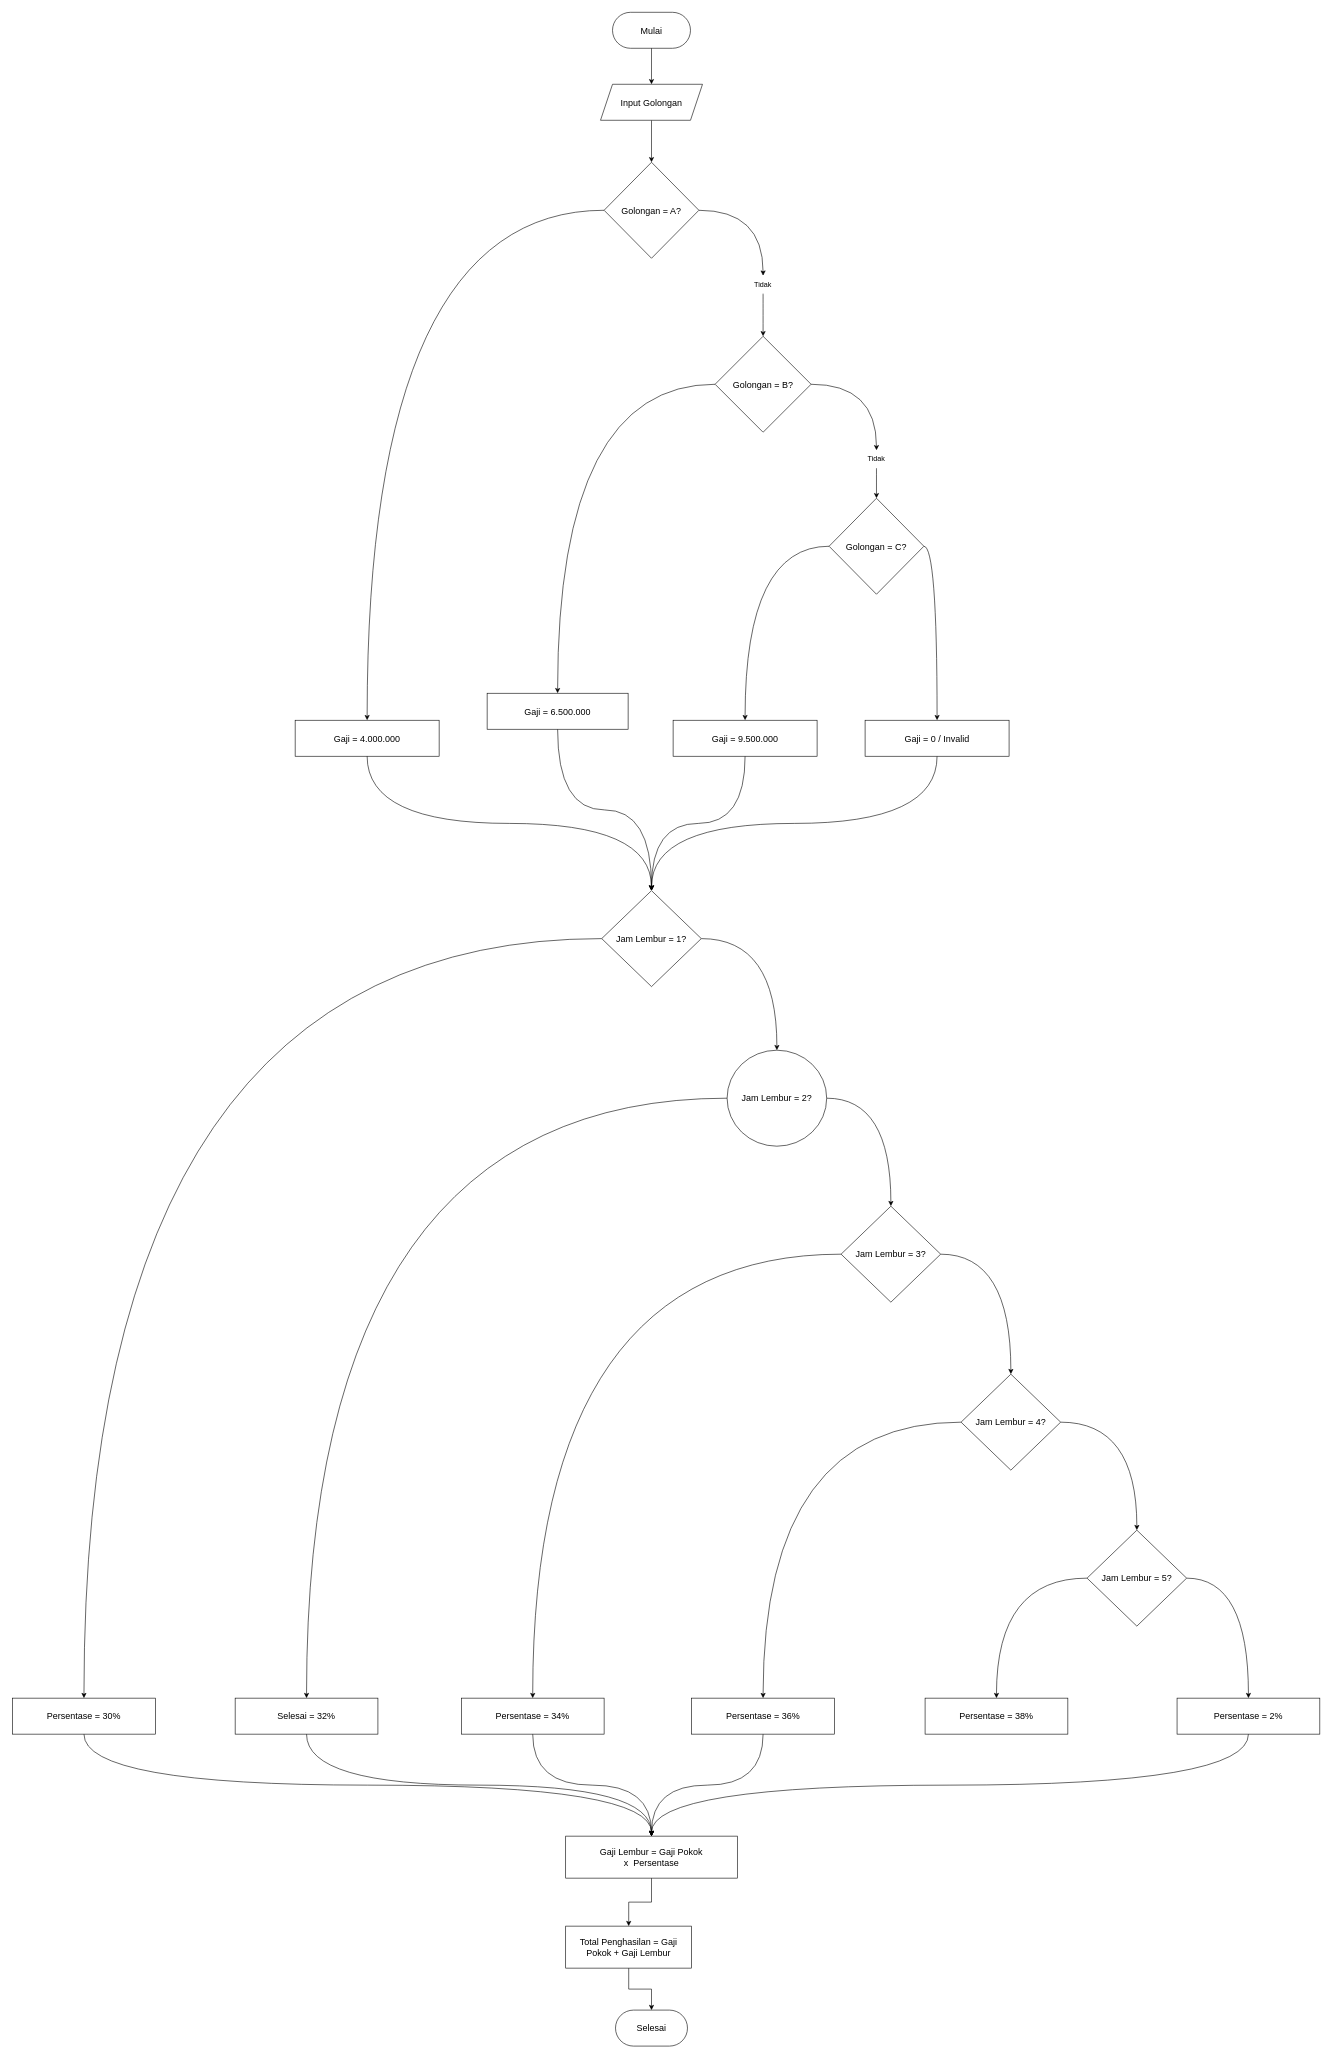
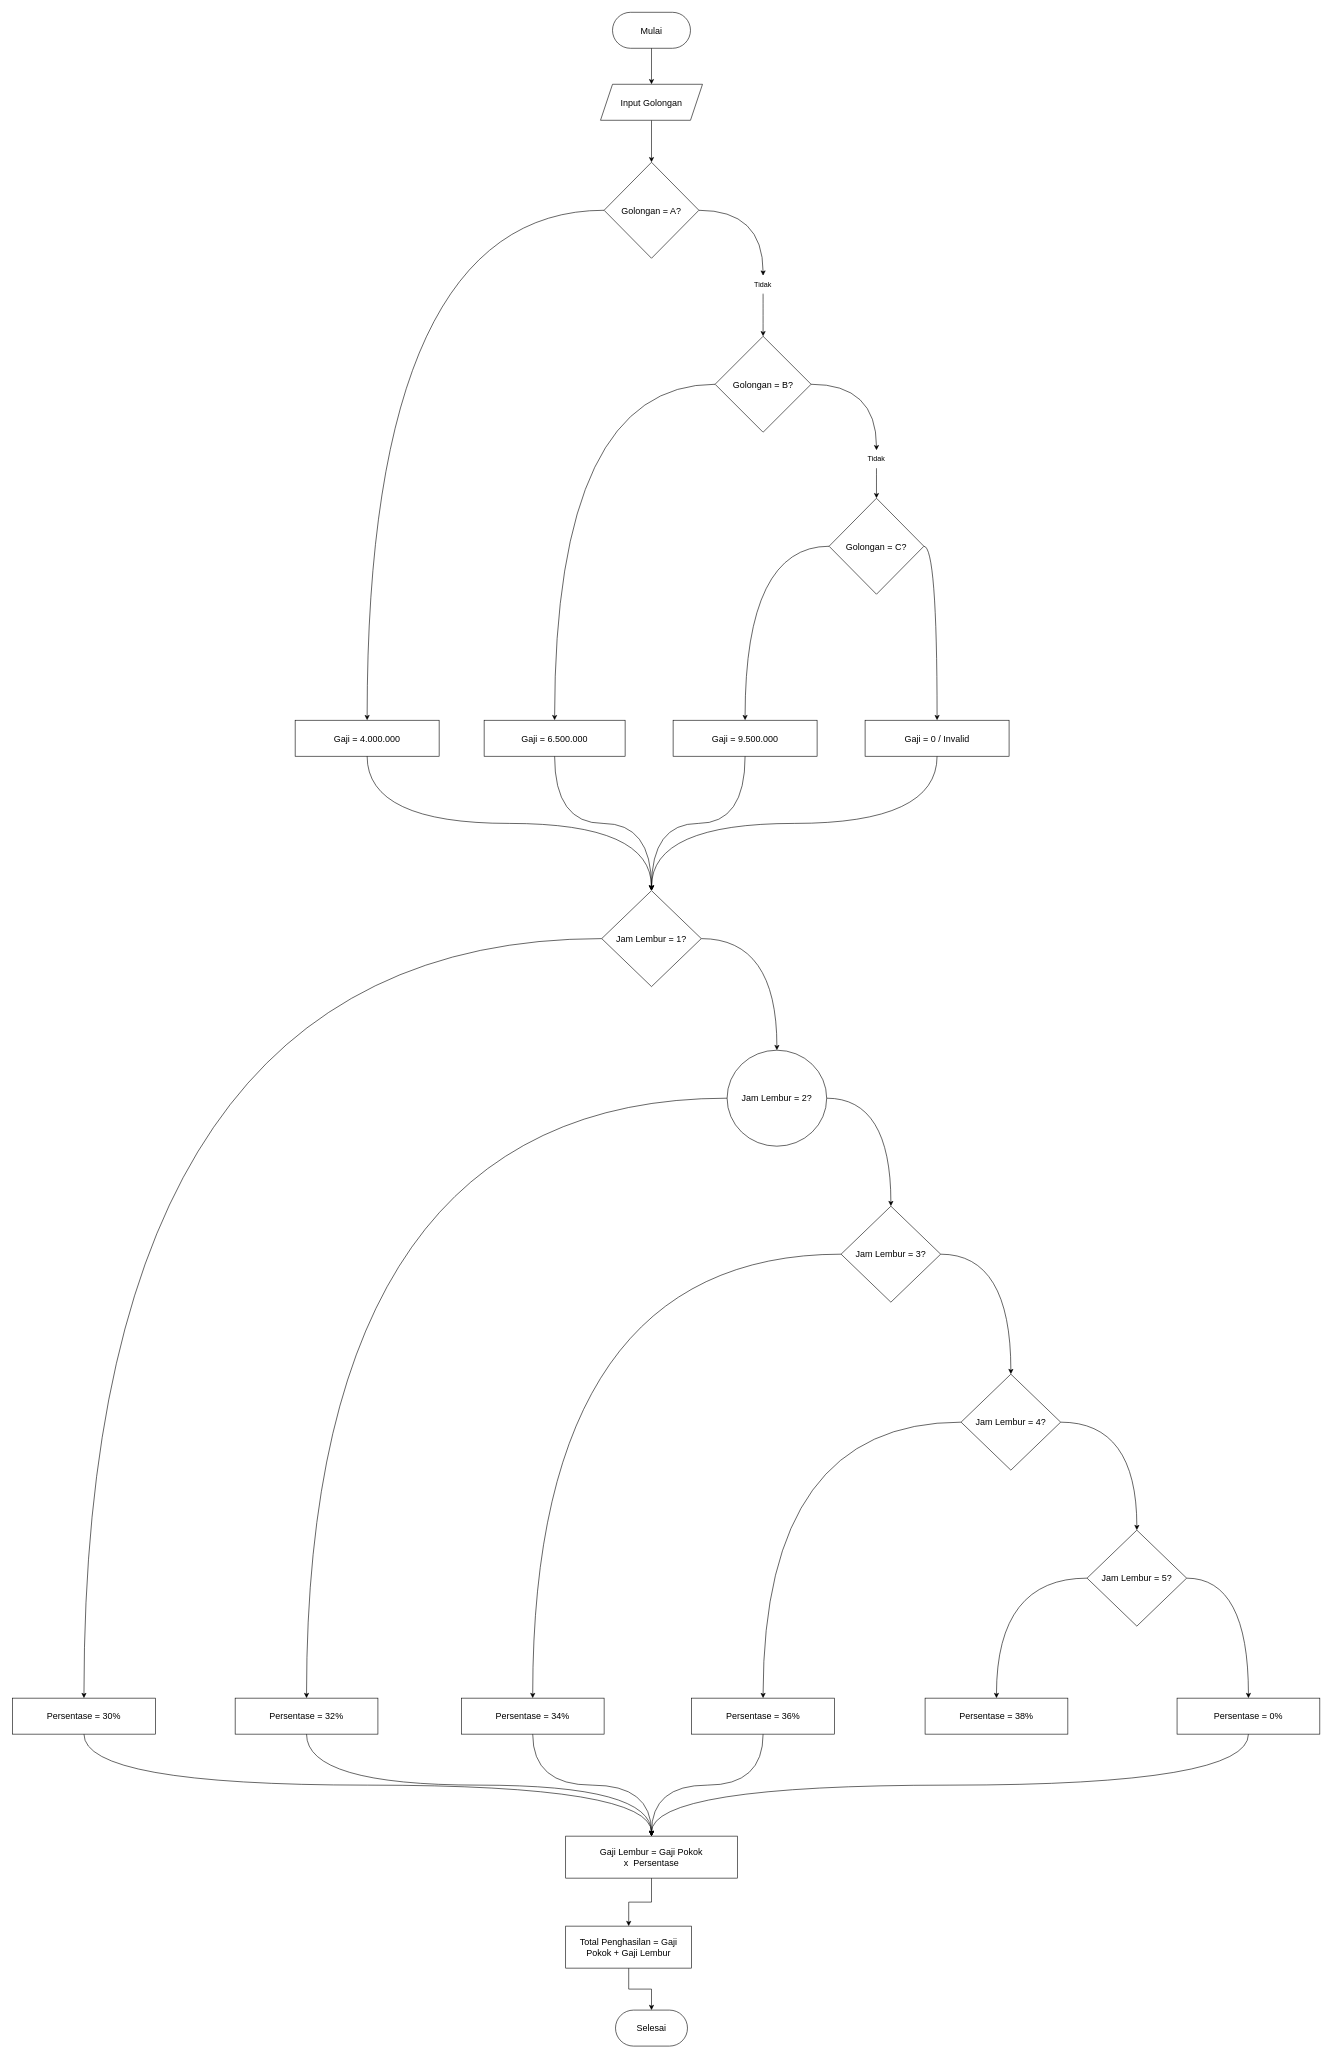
(557, 711) -> (554, 738)
(306, 1716) -> (306, 1716)
(1248, 1716) -> (1248, 1716)
